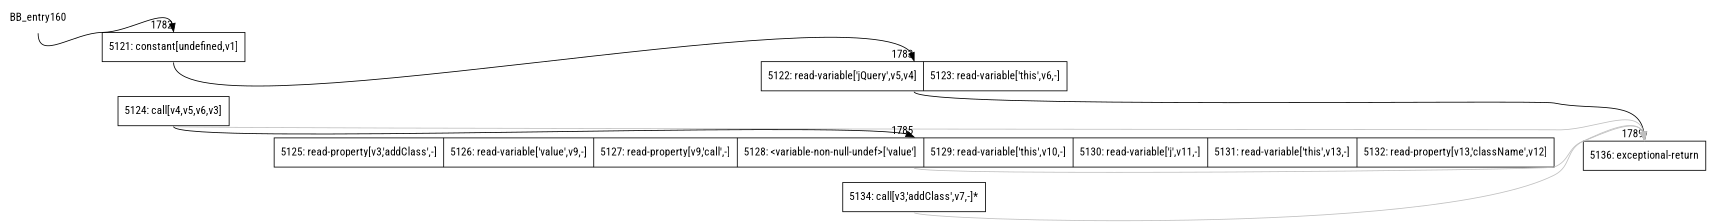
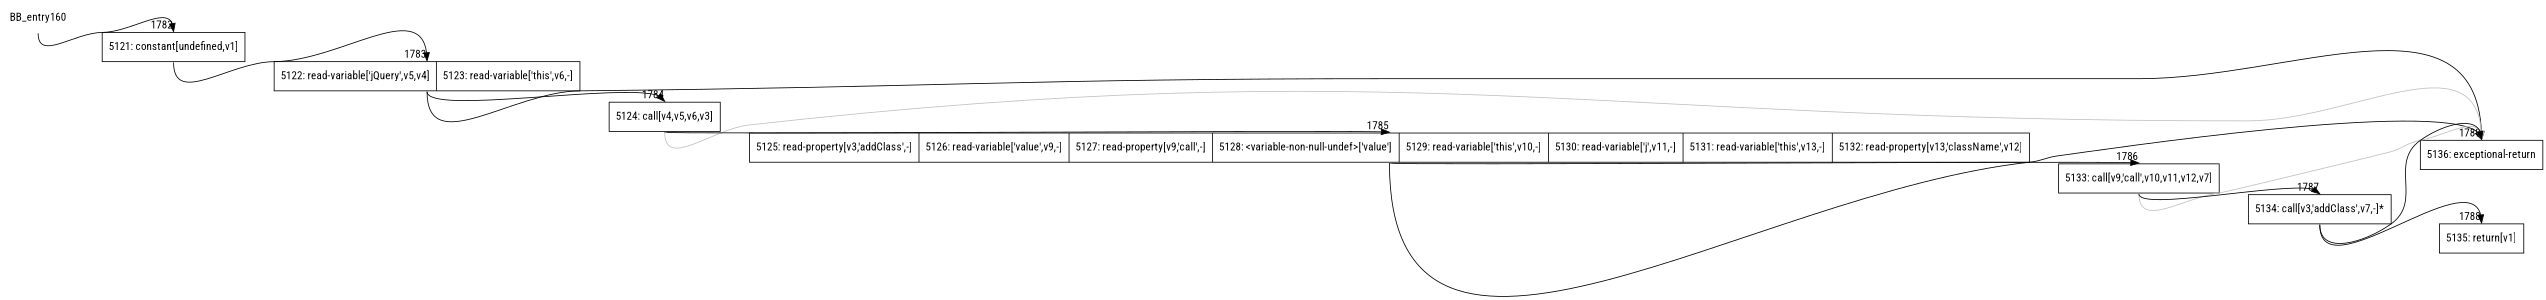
none -> (518, 98)
(1286, 172) -> (1887, 193)
none -> (2139, 178)
(1292, 217) -> (2406, 192)
none -> (2482, 238)
